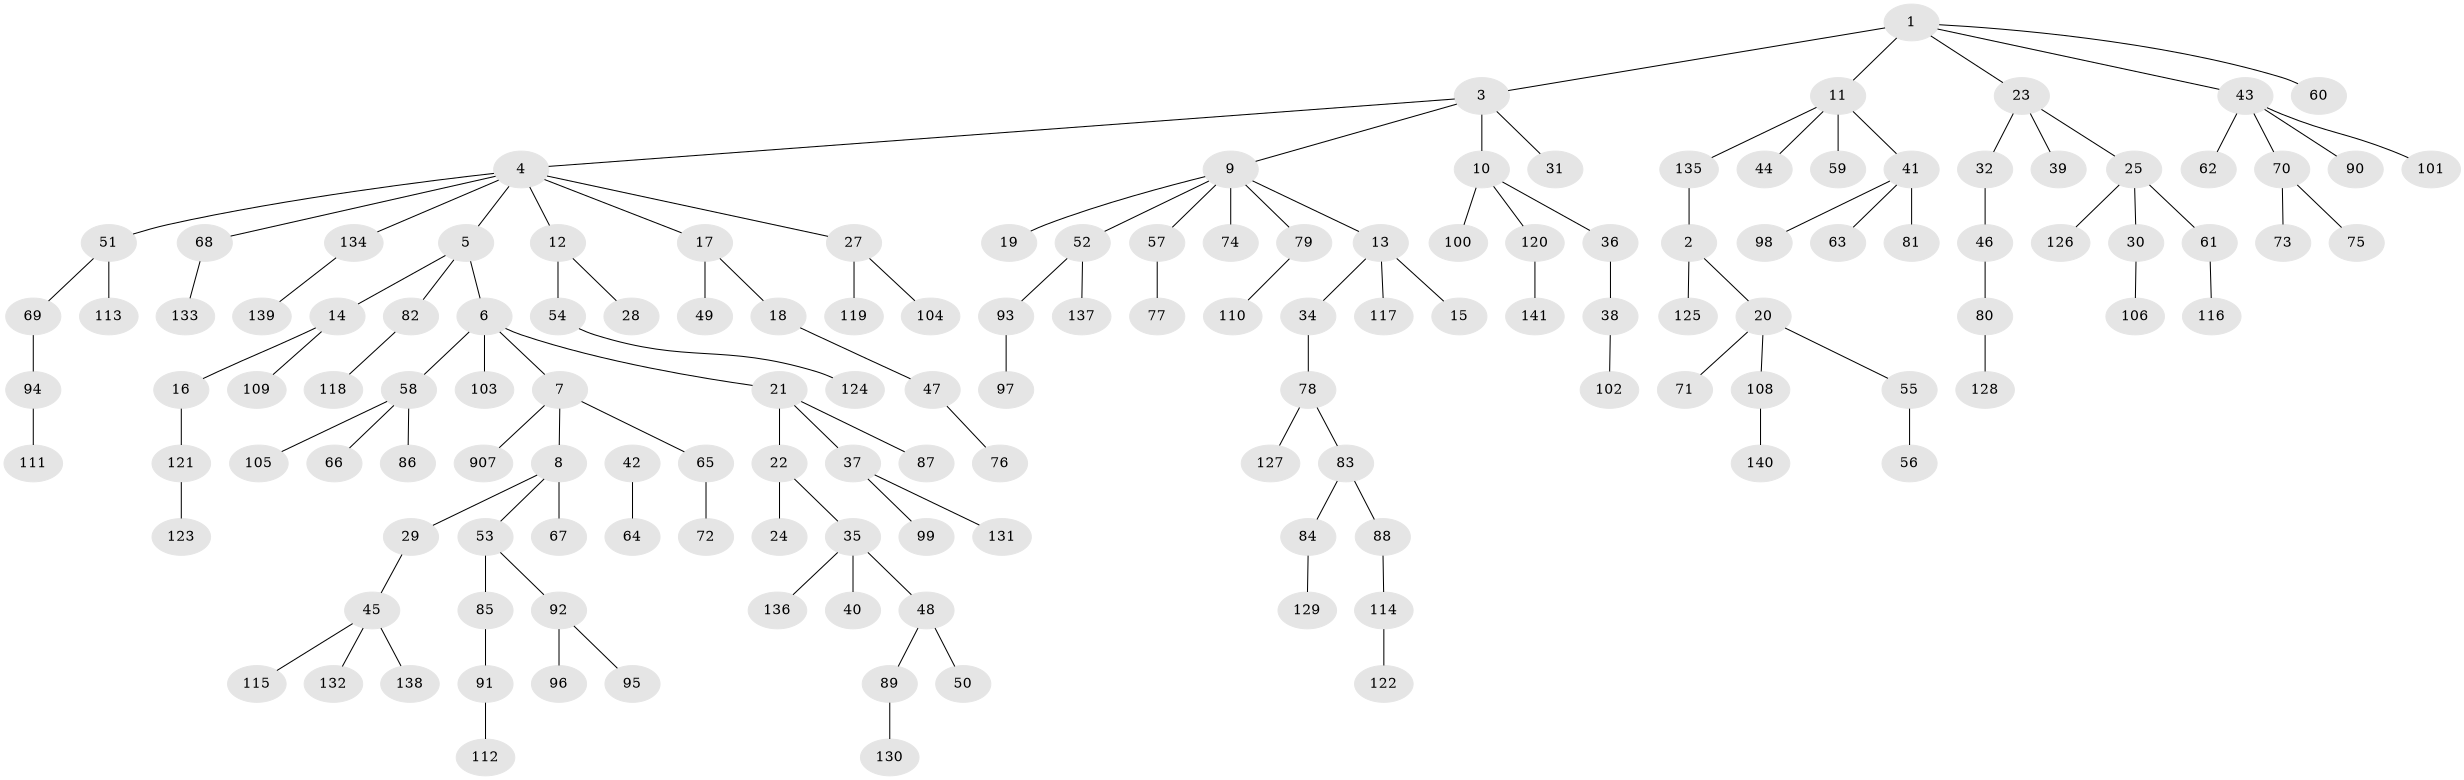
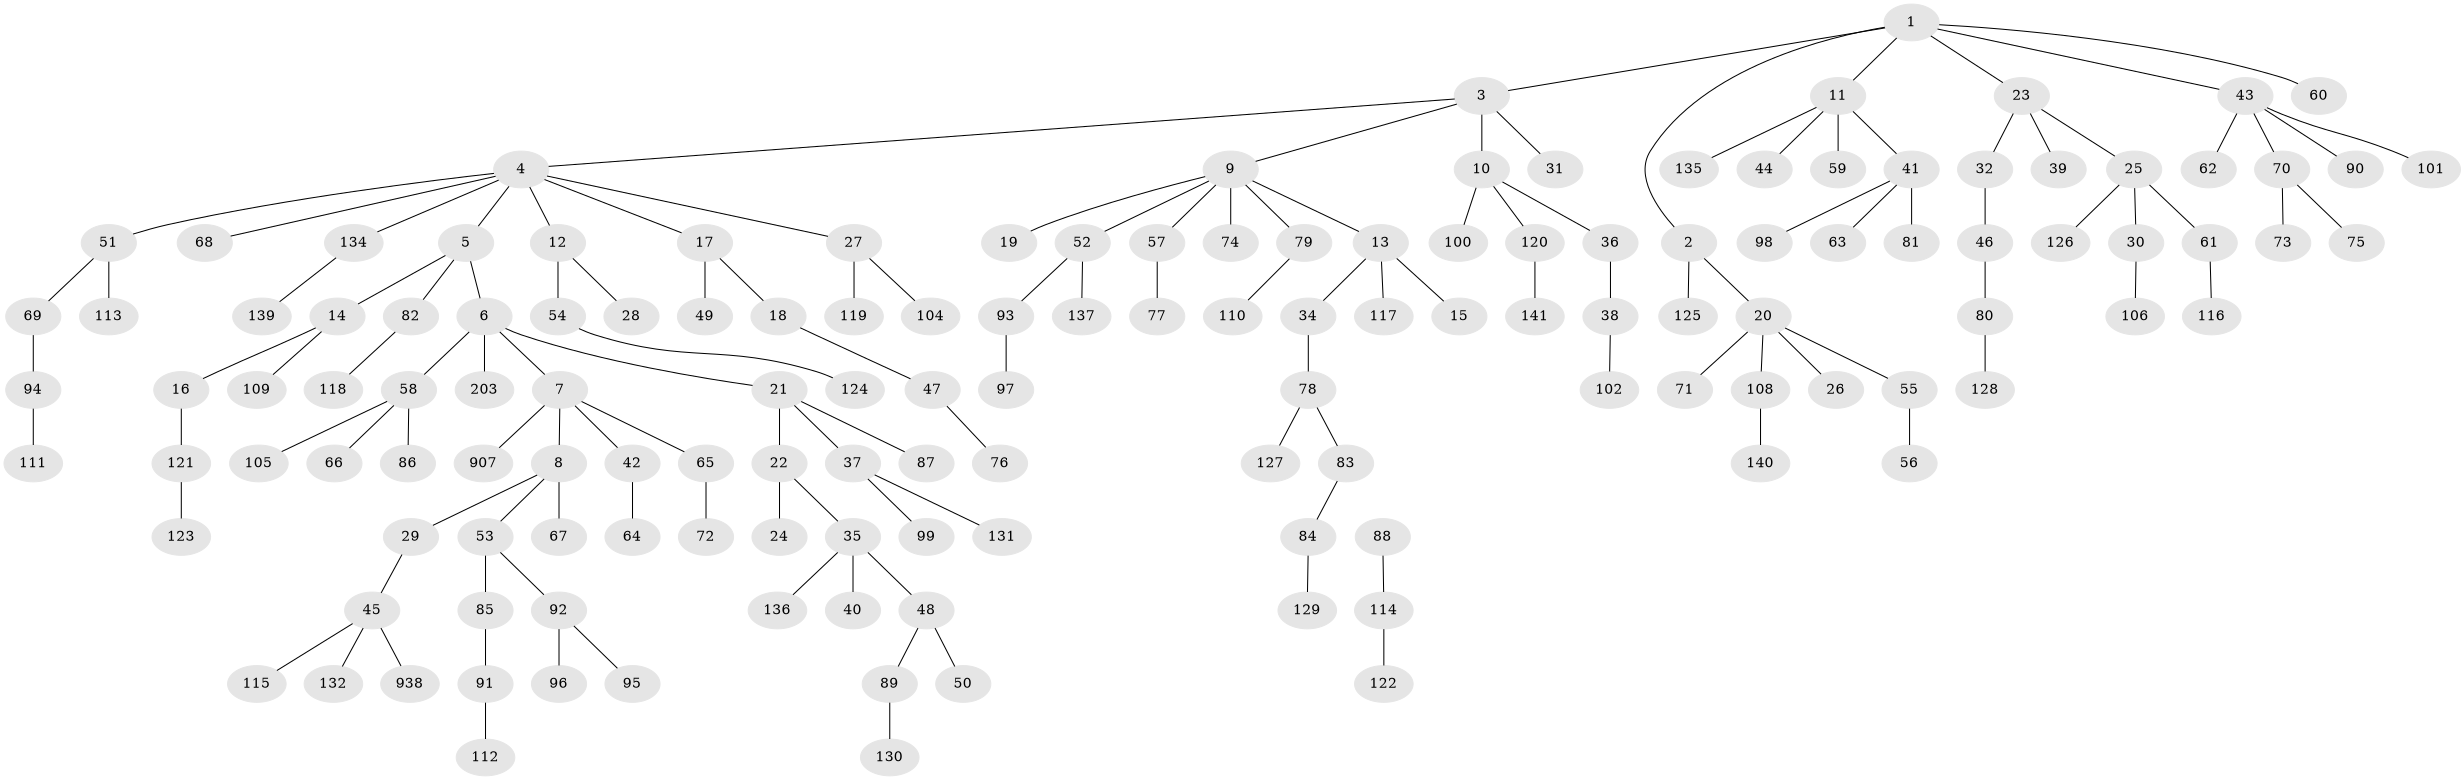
(1689, 206) -> (1718, 87)
(185, 316) -> none
(484, 390) -> (484, 390)
none -> (1836, 390)
none -> (596, 427)
(1364, 500) -> none
(410, 684) -> (410, 684)
